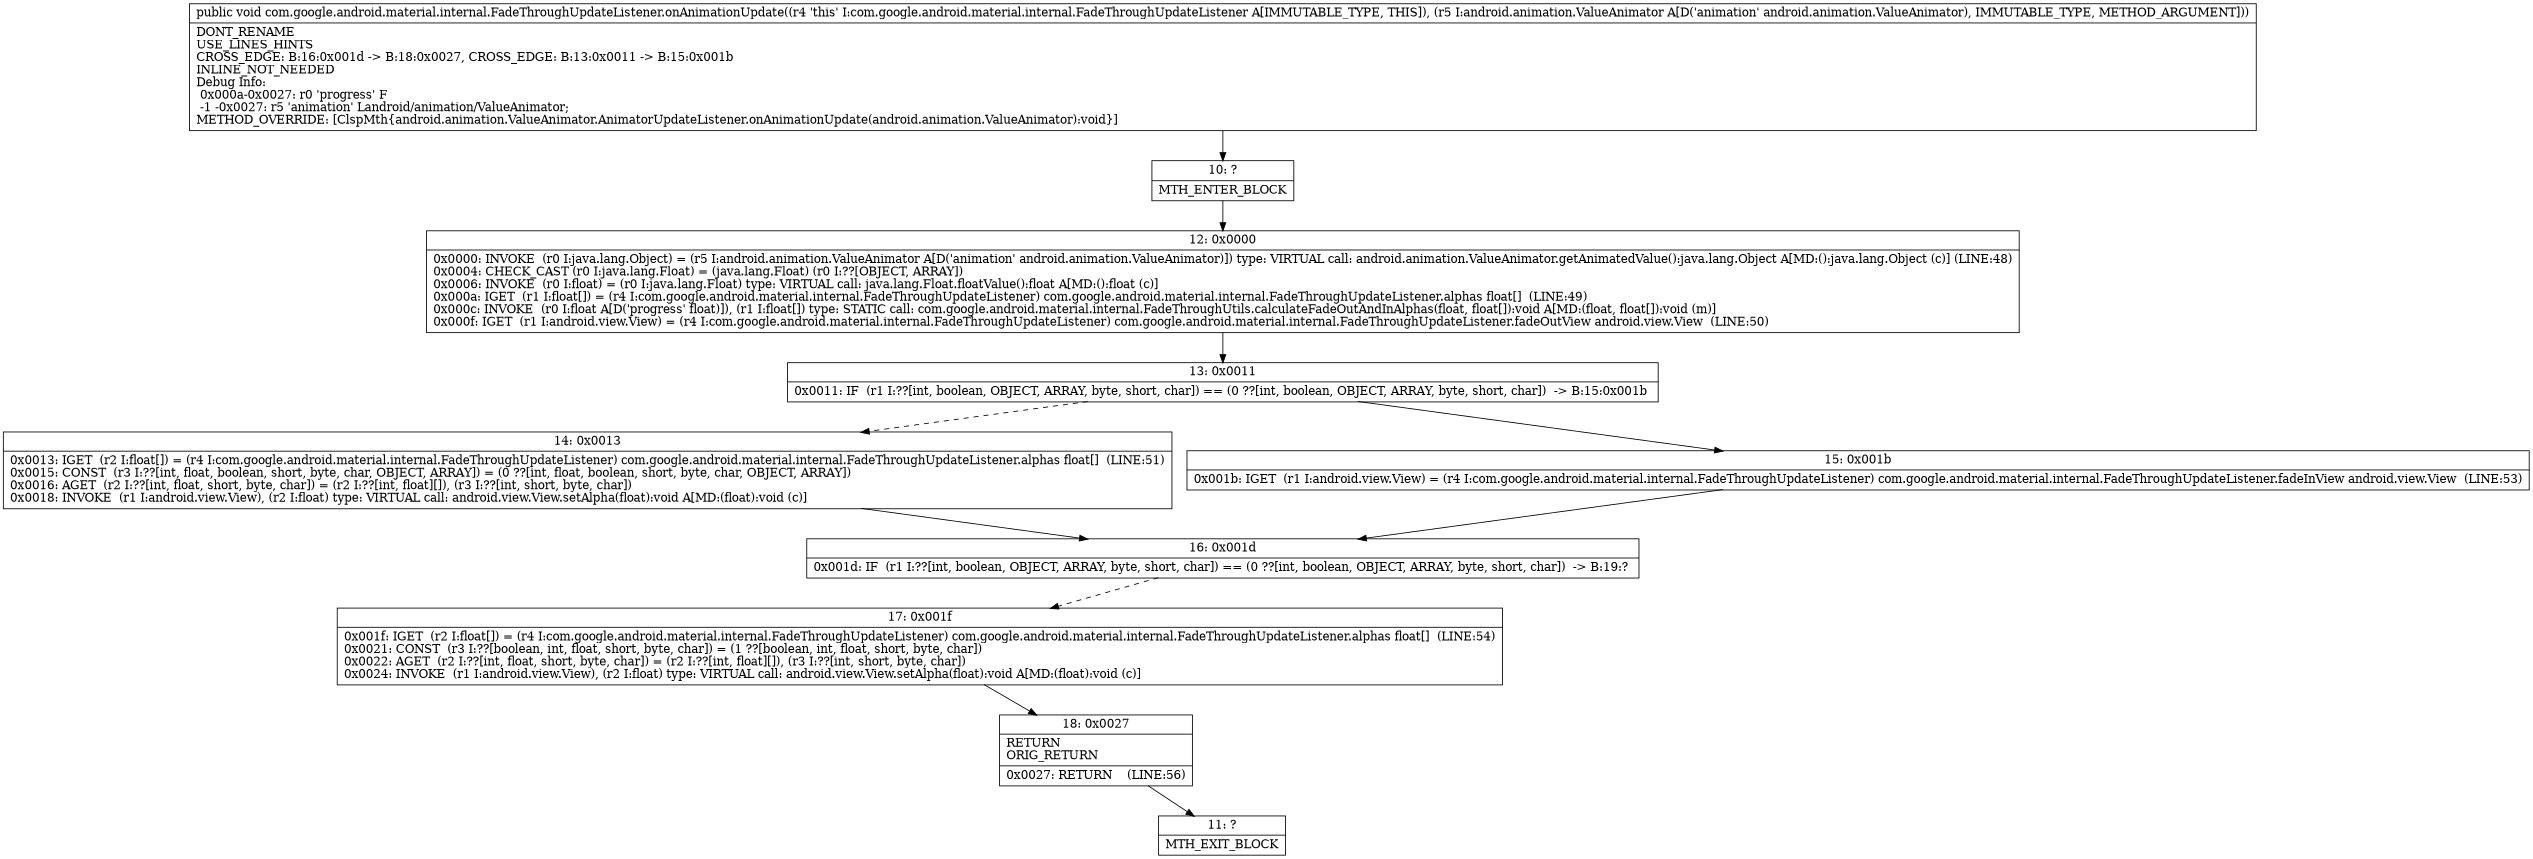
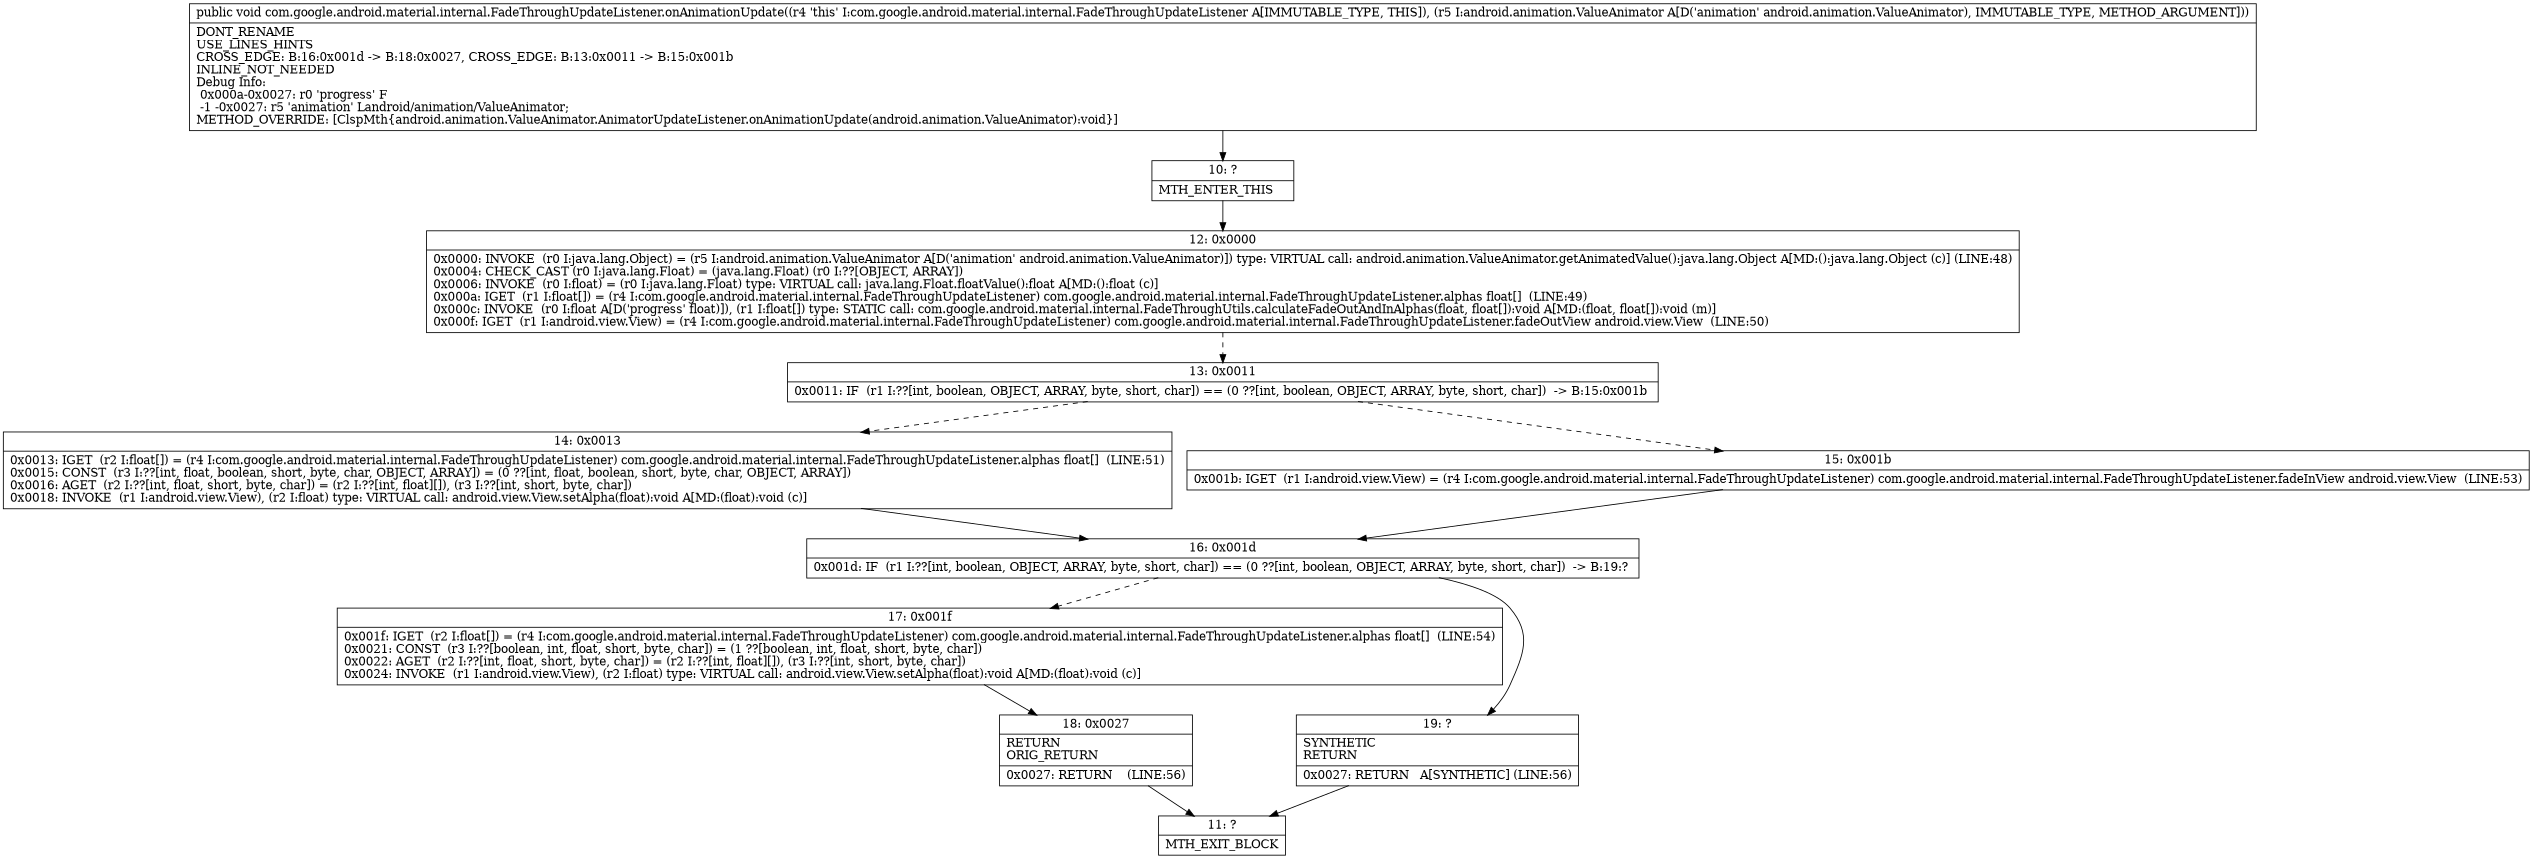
(1223, 190) -> (1216, 190)
(1223, 343) -> (1223, 343)
(1536, 426) -> (1536, 426)
none -> (1437, 750)
